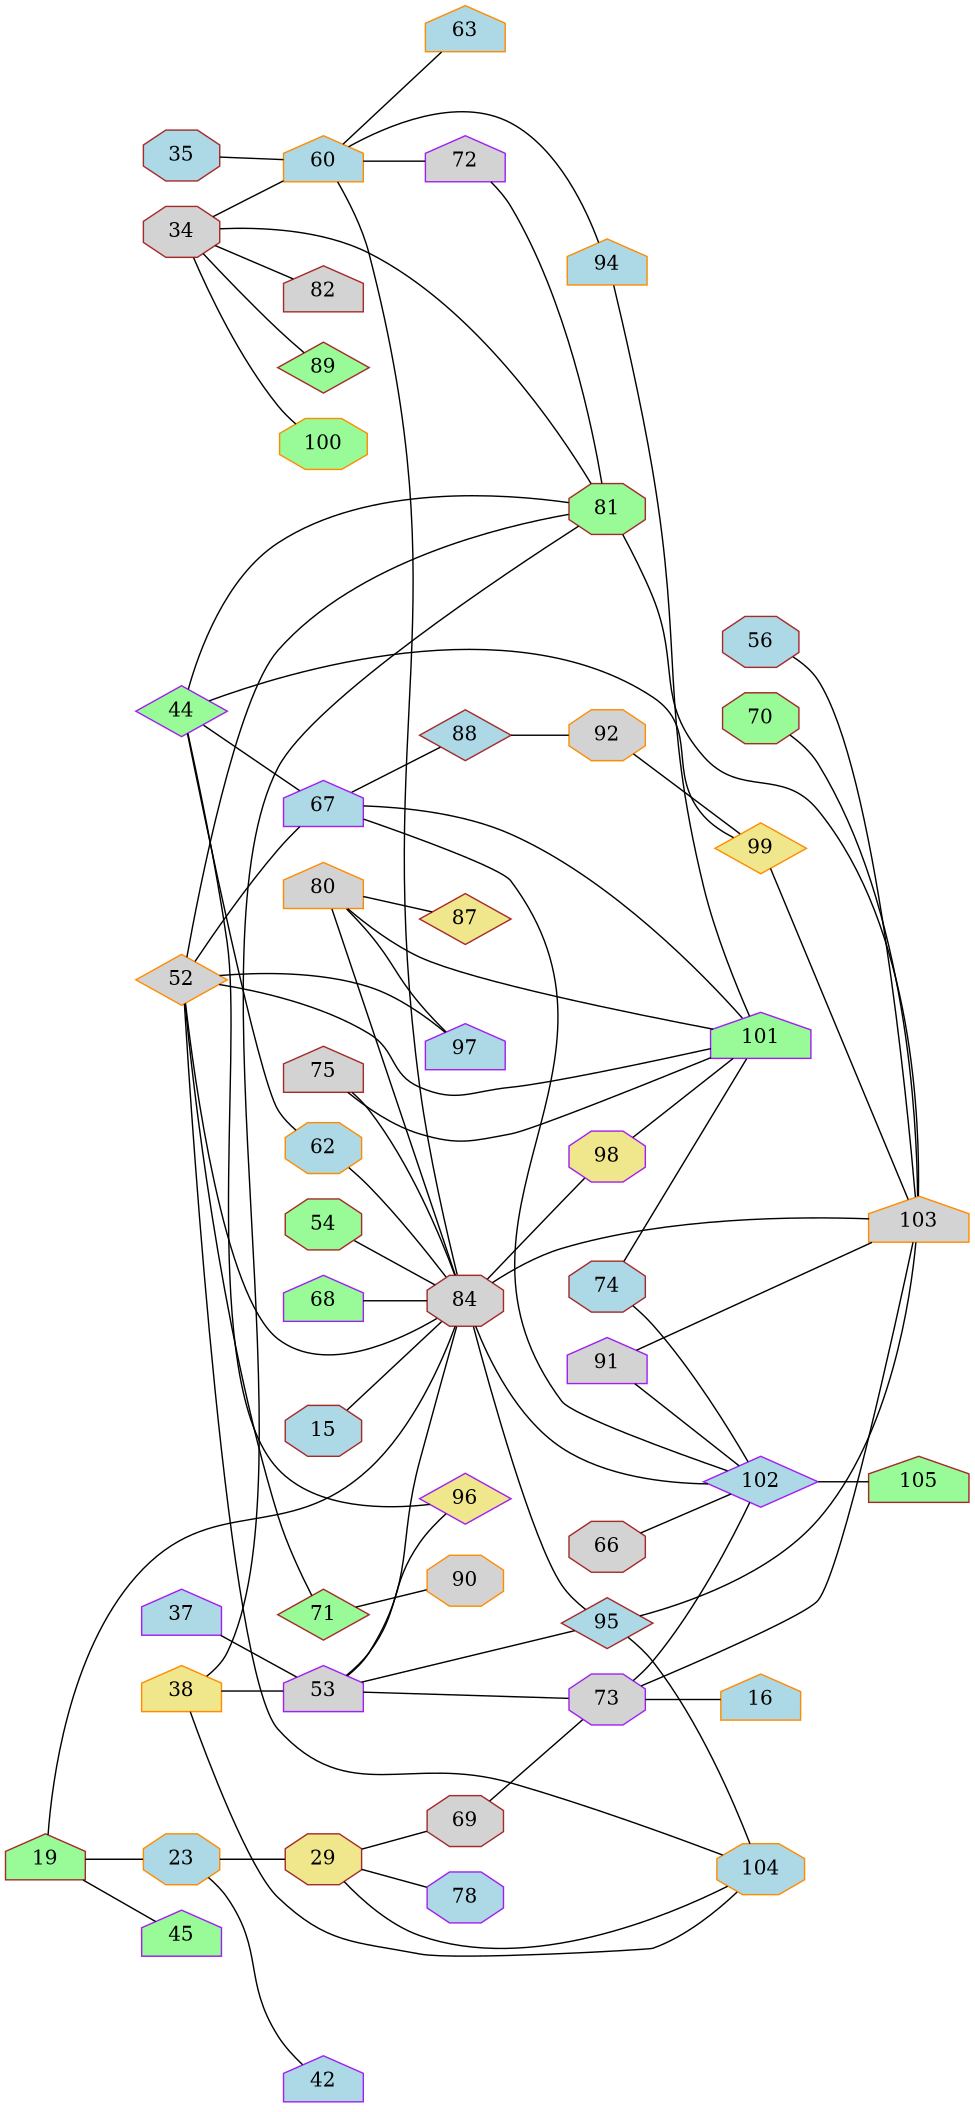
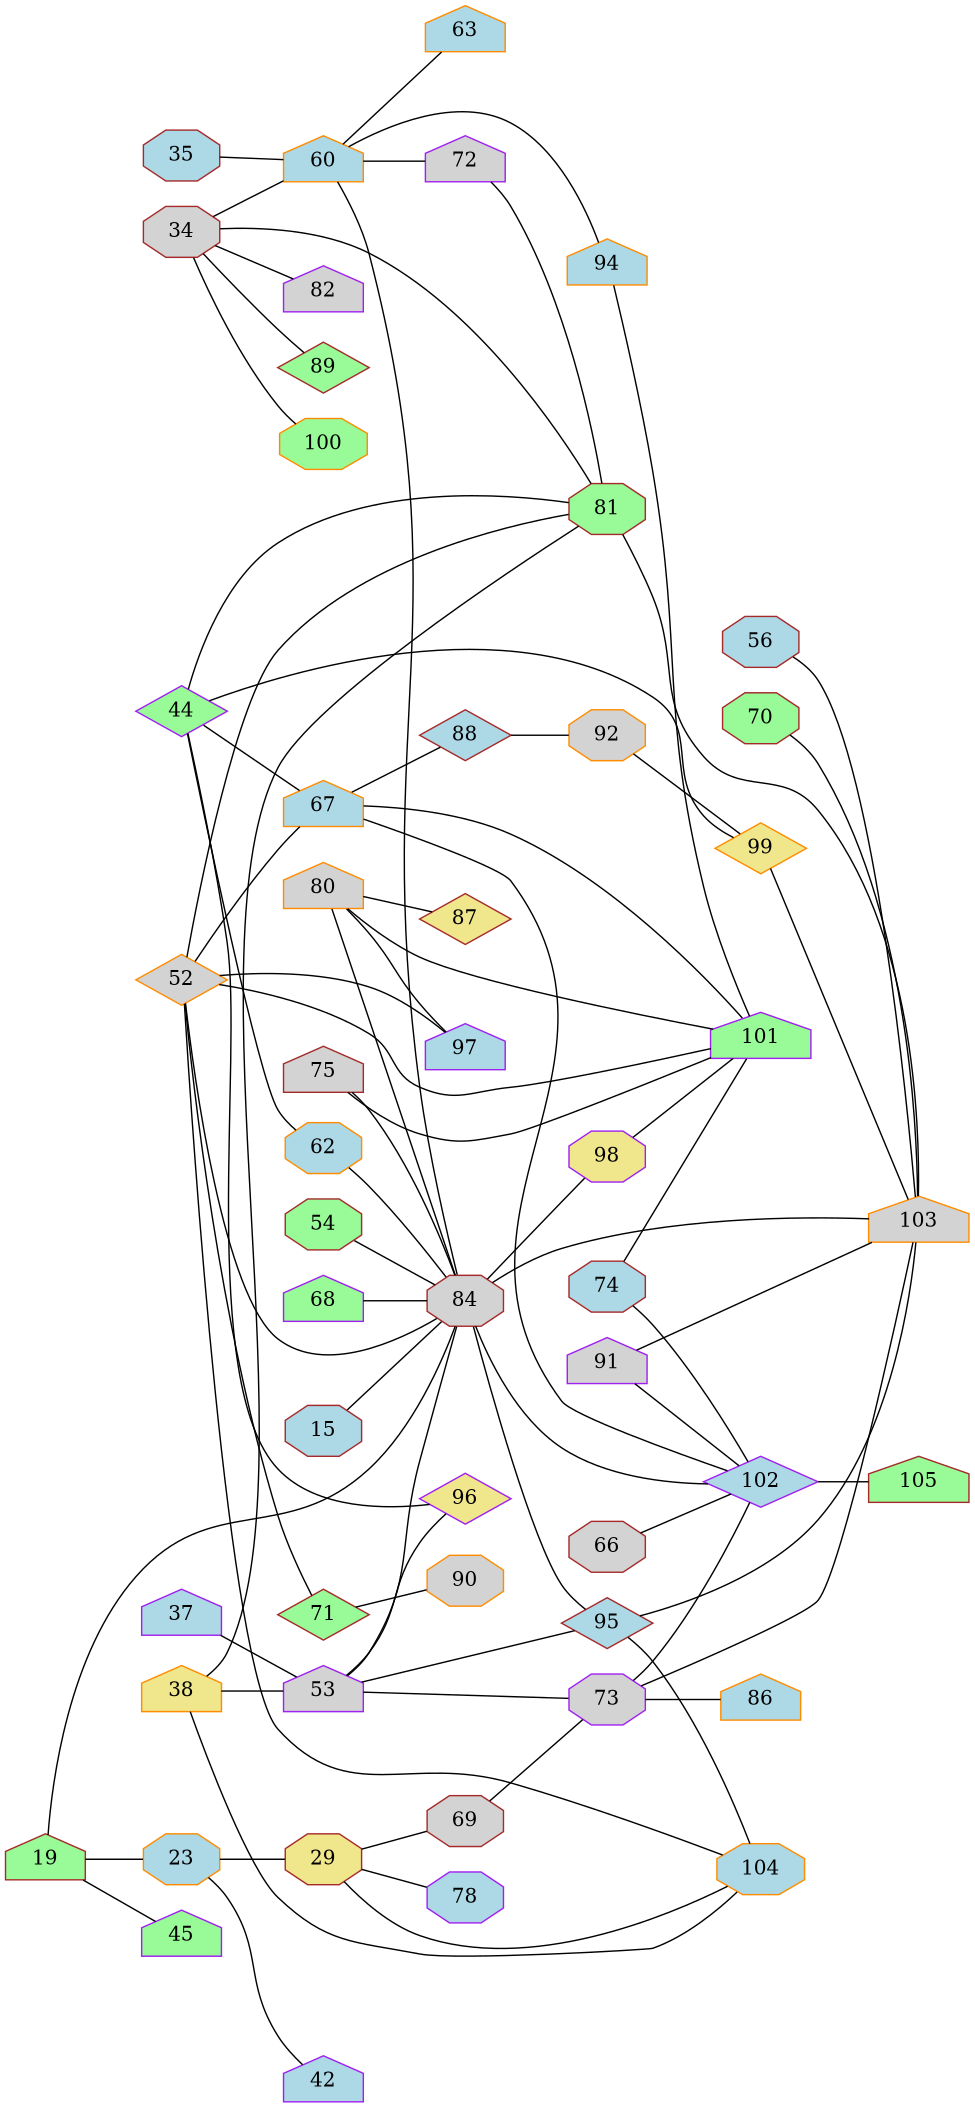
(323, 291) -> (323, 291)
(323, 806) -> (323, 806)
(761, 1699) -> (761, 1699)
